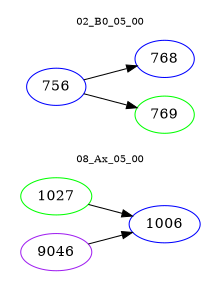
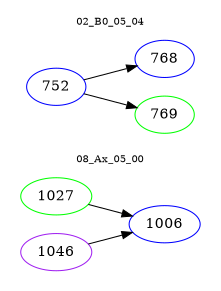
(110, 22) -> (110, 22)
(56, 87) -> (56, 87)
(56, 252) -> (56, 252)
